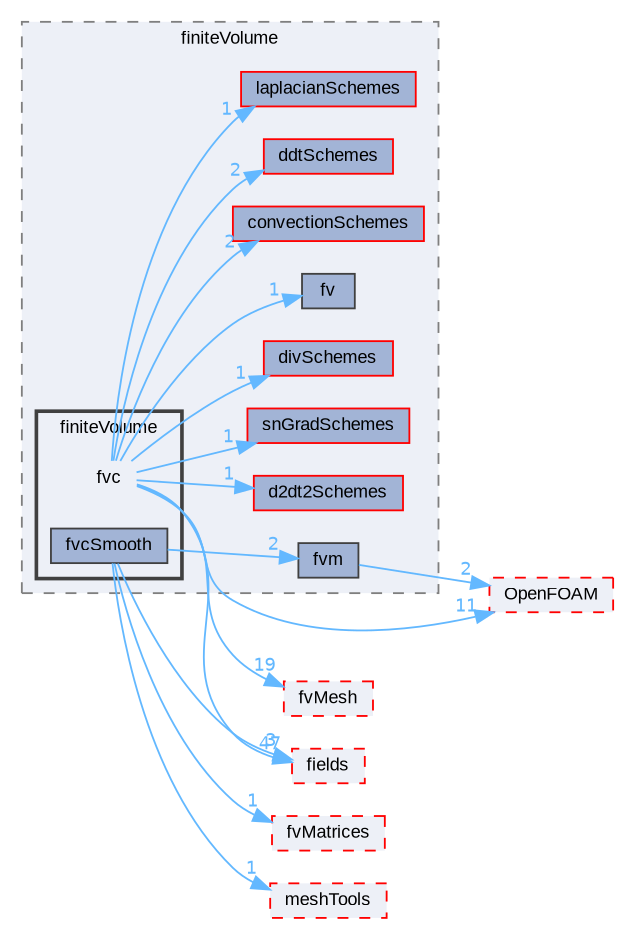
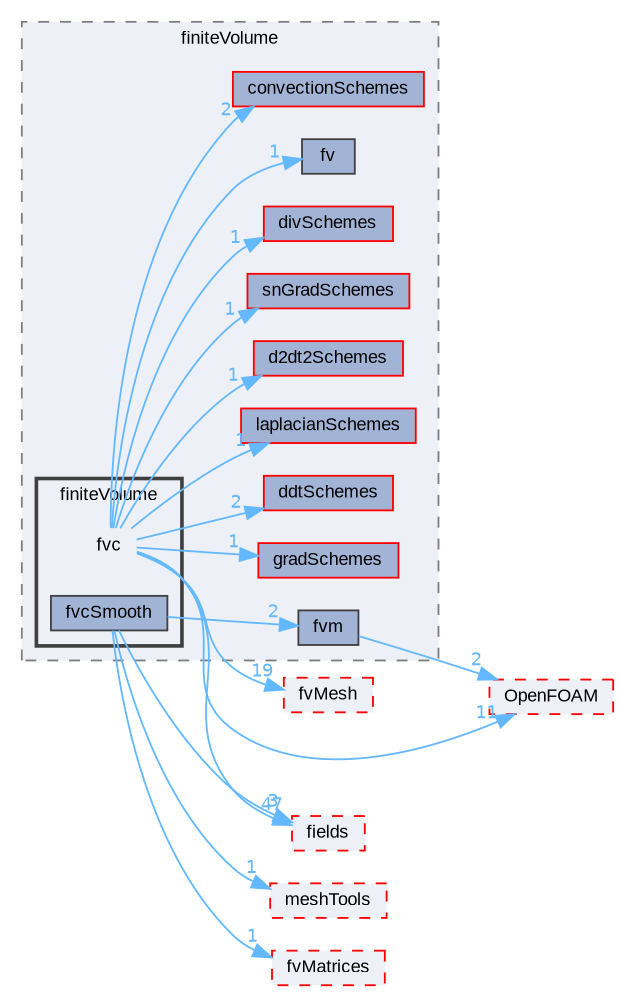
none -> (328, 560)
